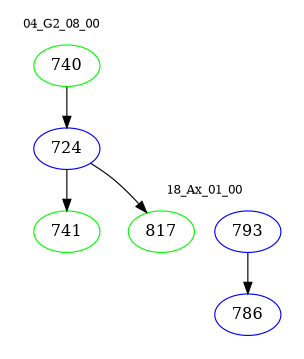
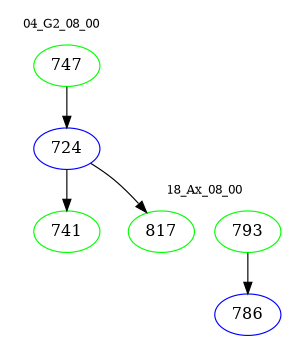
(67, 66) -> (67, 66)
(205, 191) -> (205, 191)
(248, 232) -> (248, 232)
